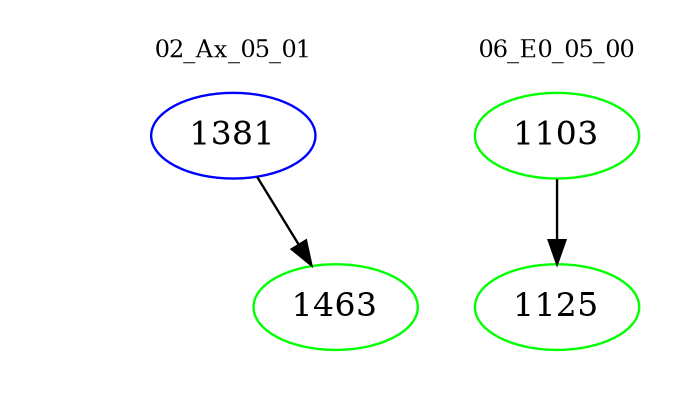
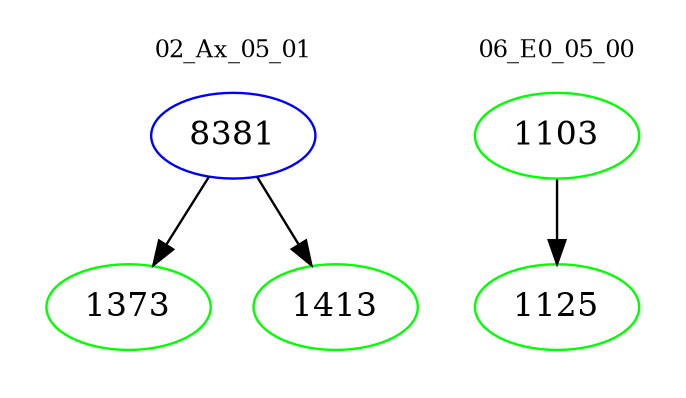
(233, 136) -> (233, 136)
none -> (129, 307)
(336, 307) -> (336, 307)
